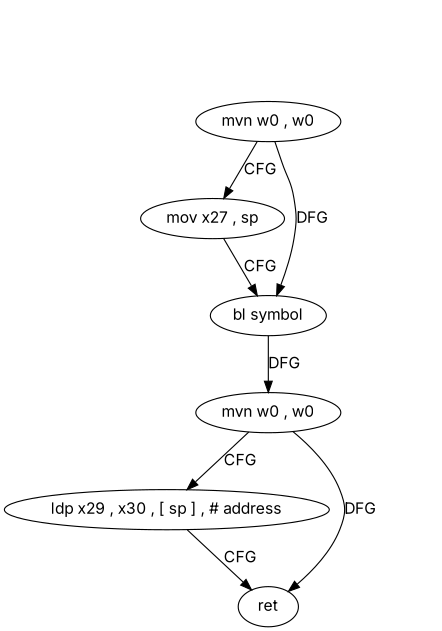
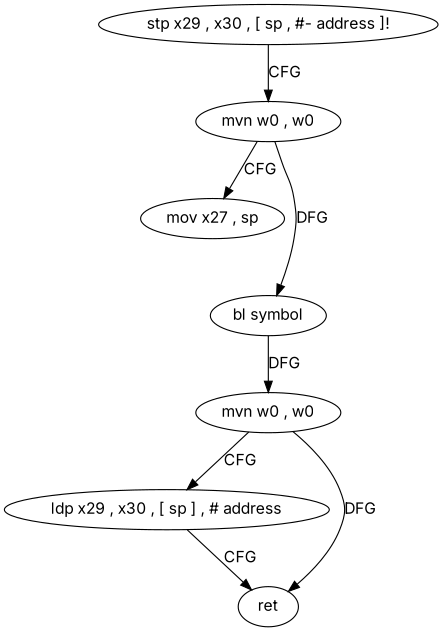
none -> (268, 25)
(237, 262) -> none
